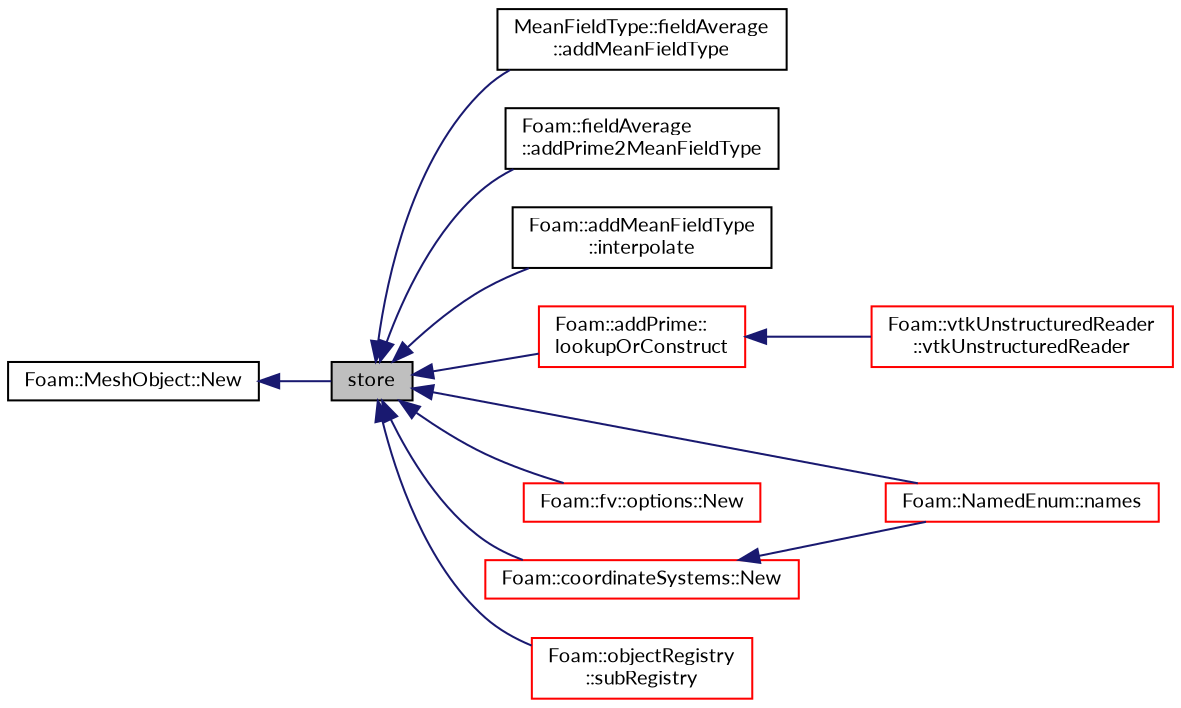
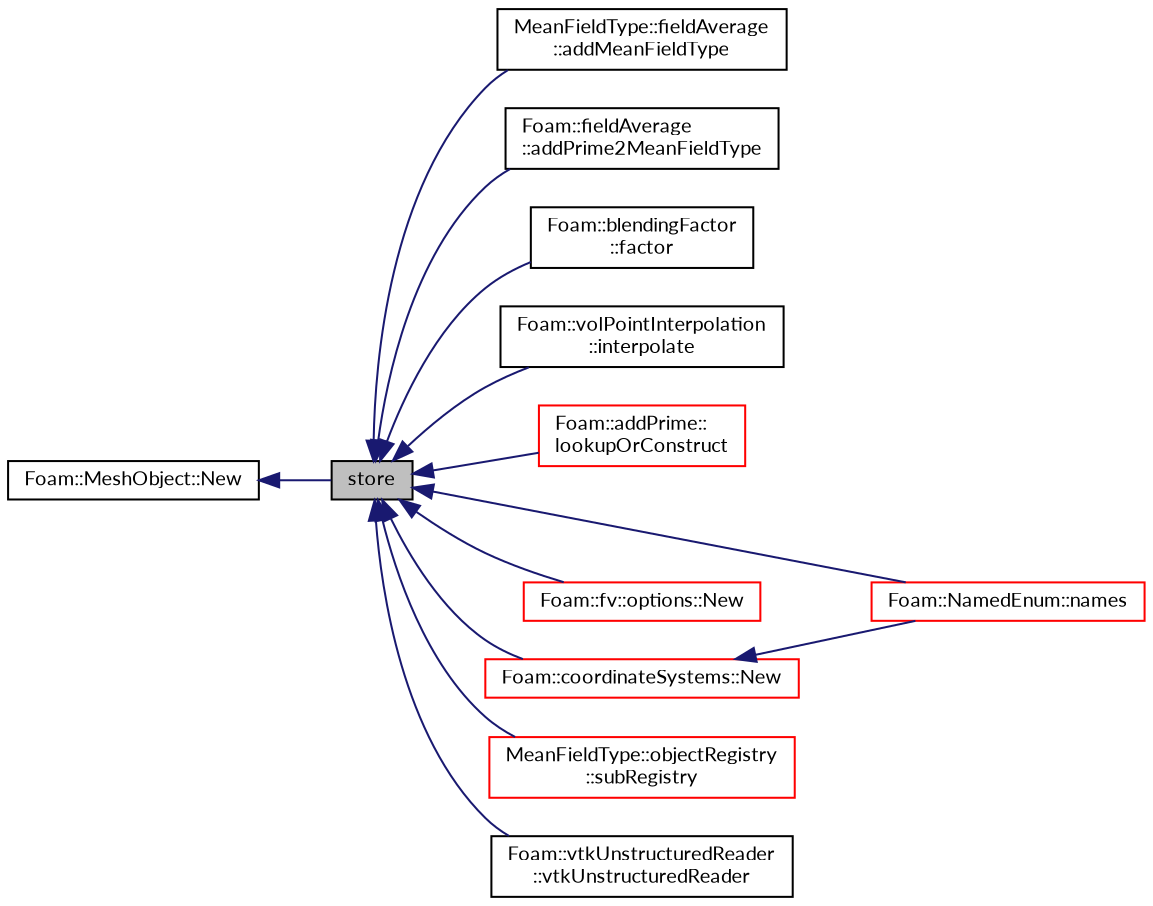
(642, 238) -> (642, 337)
none -> (642, 238)
(819, 337) -> (411, 693)
(1022, 337) -> (642, 867)
(642, 668) -> (642, 767)
